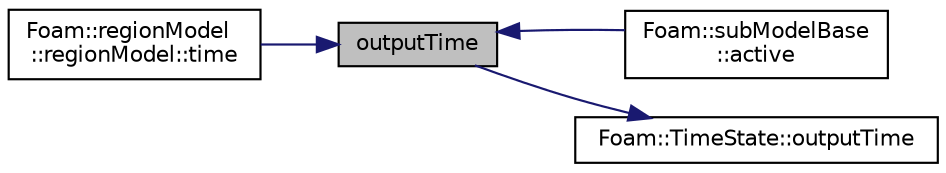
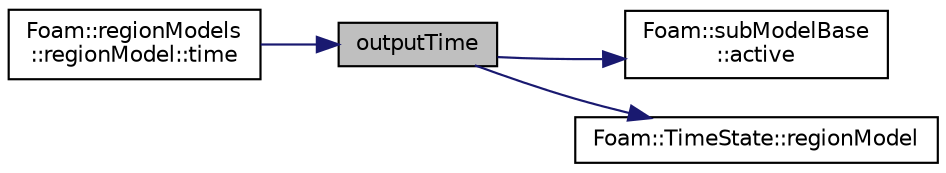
(572, 30) -> (550, 59)
(135, 45) -> (135, 45)
(757, 140) -> (757, 140)
